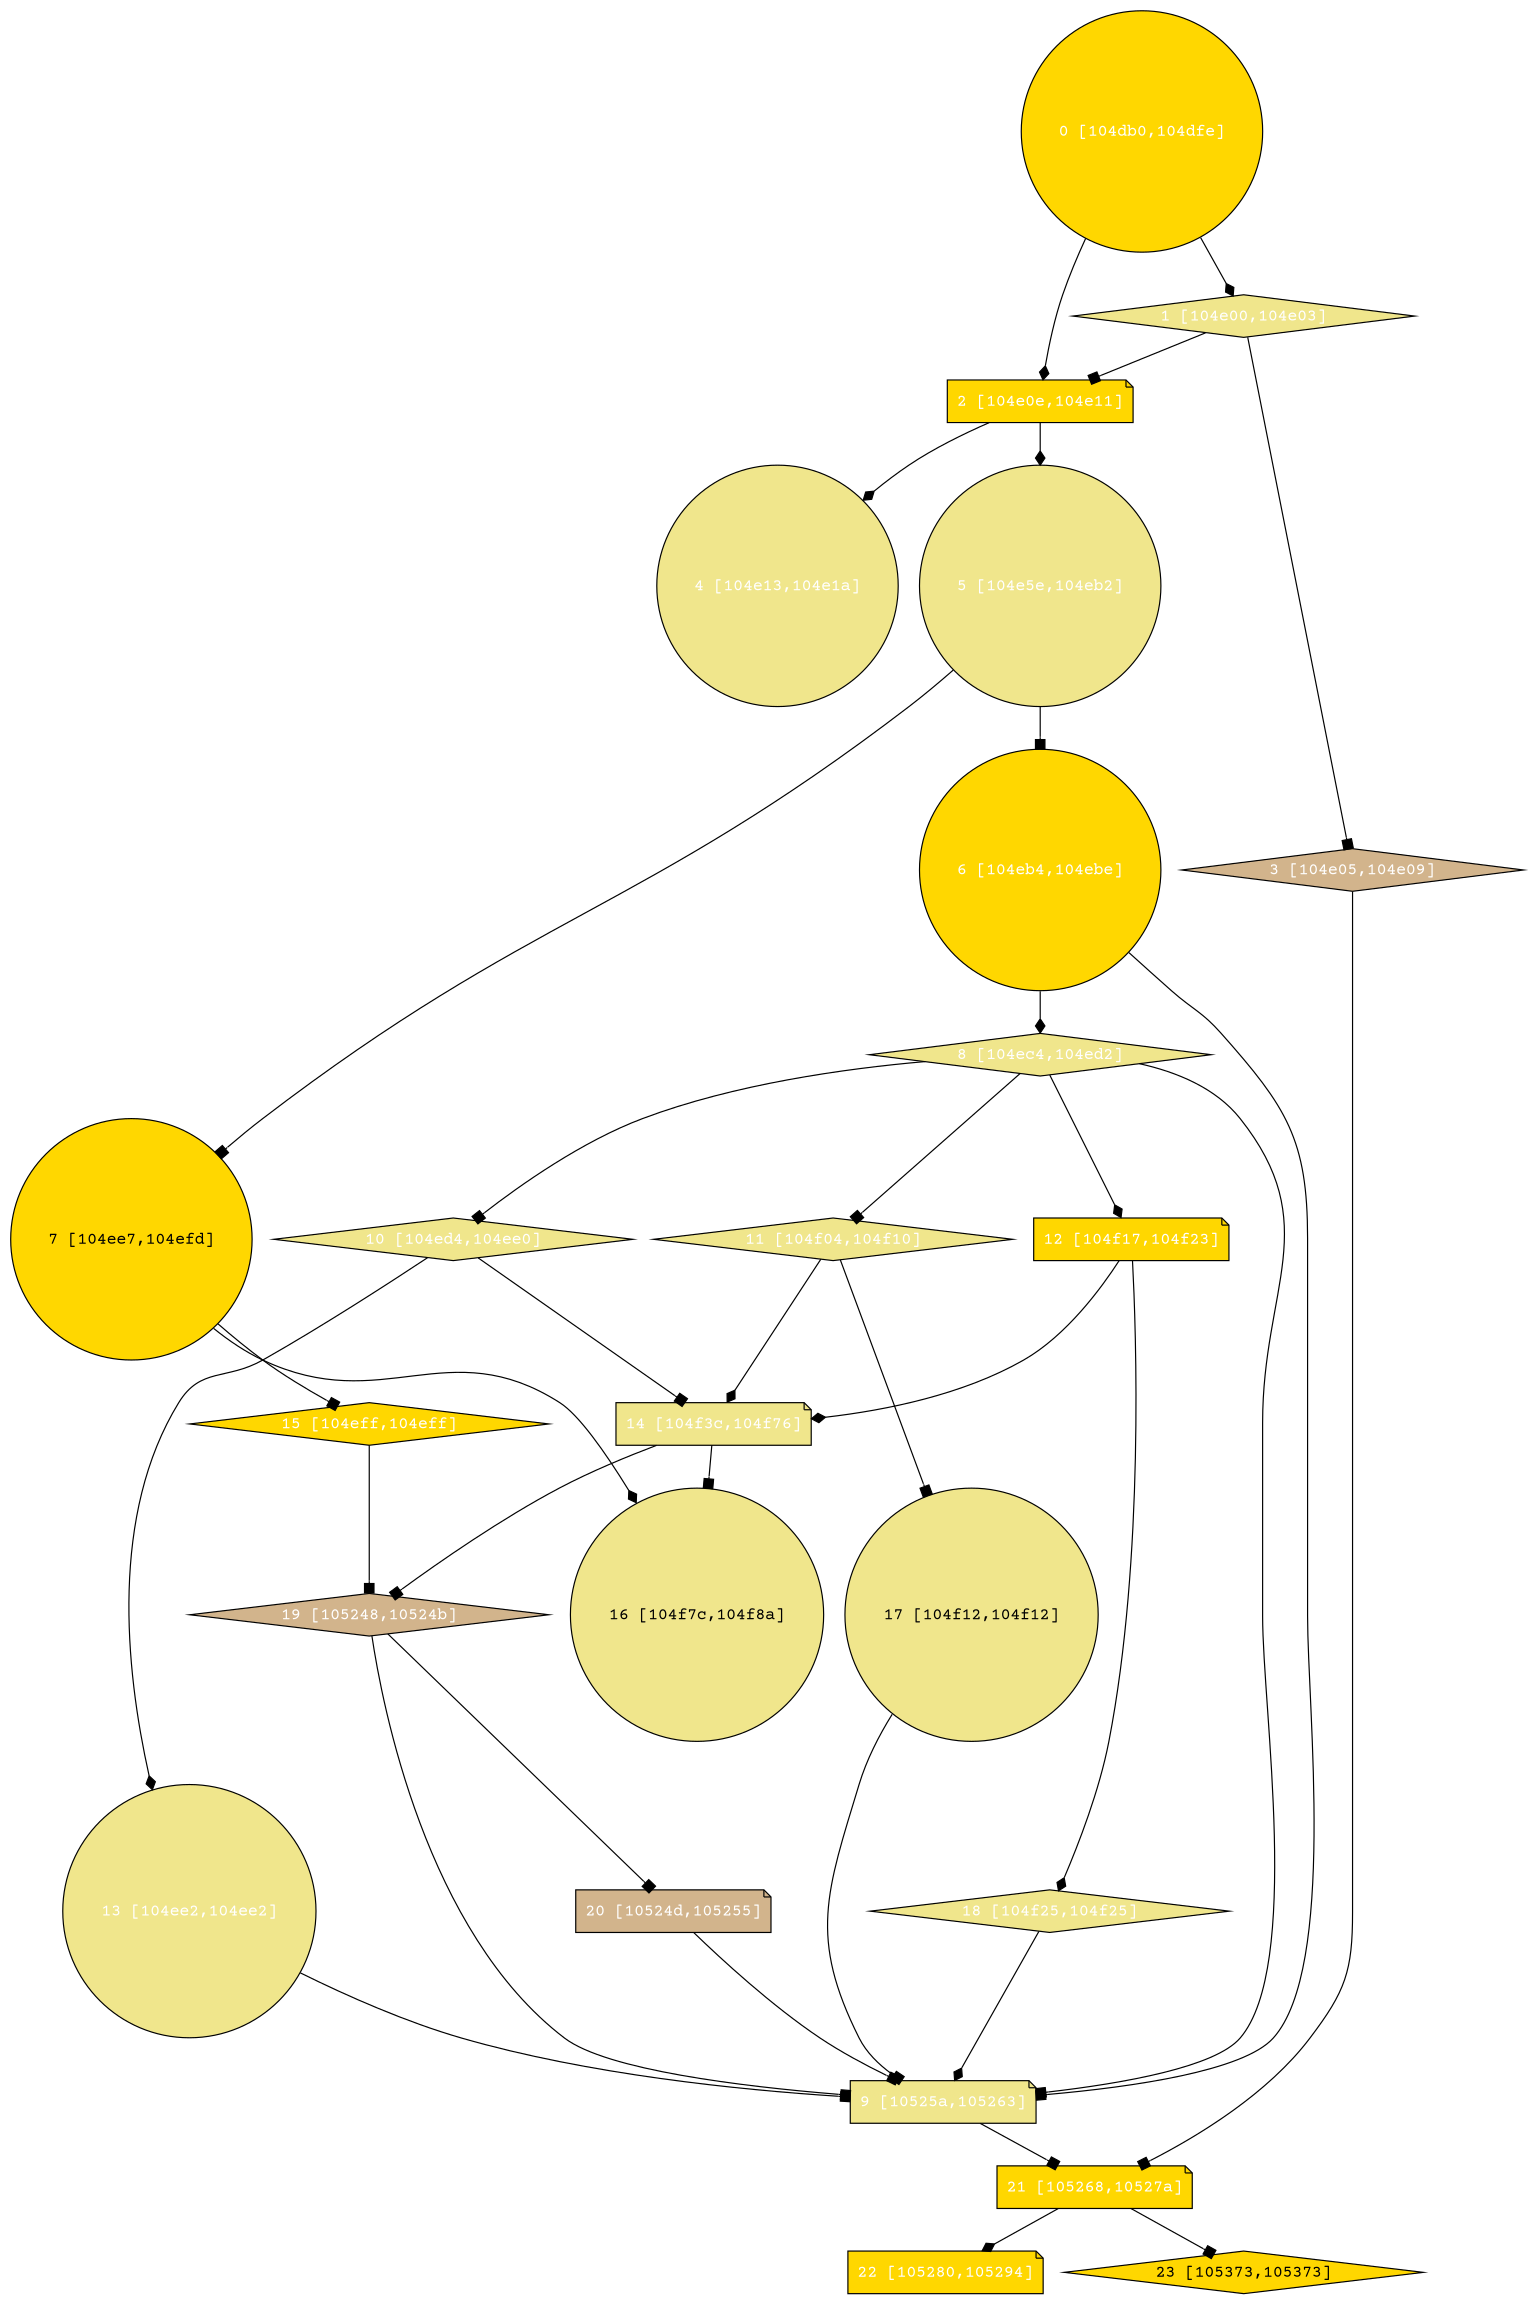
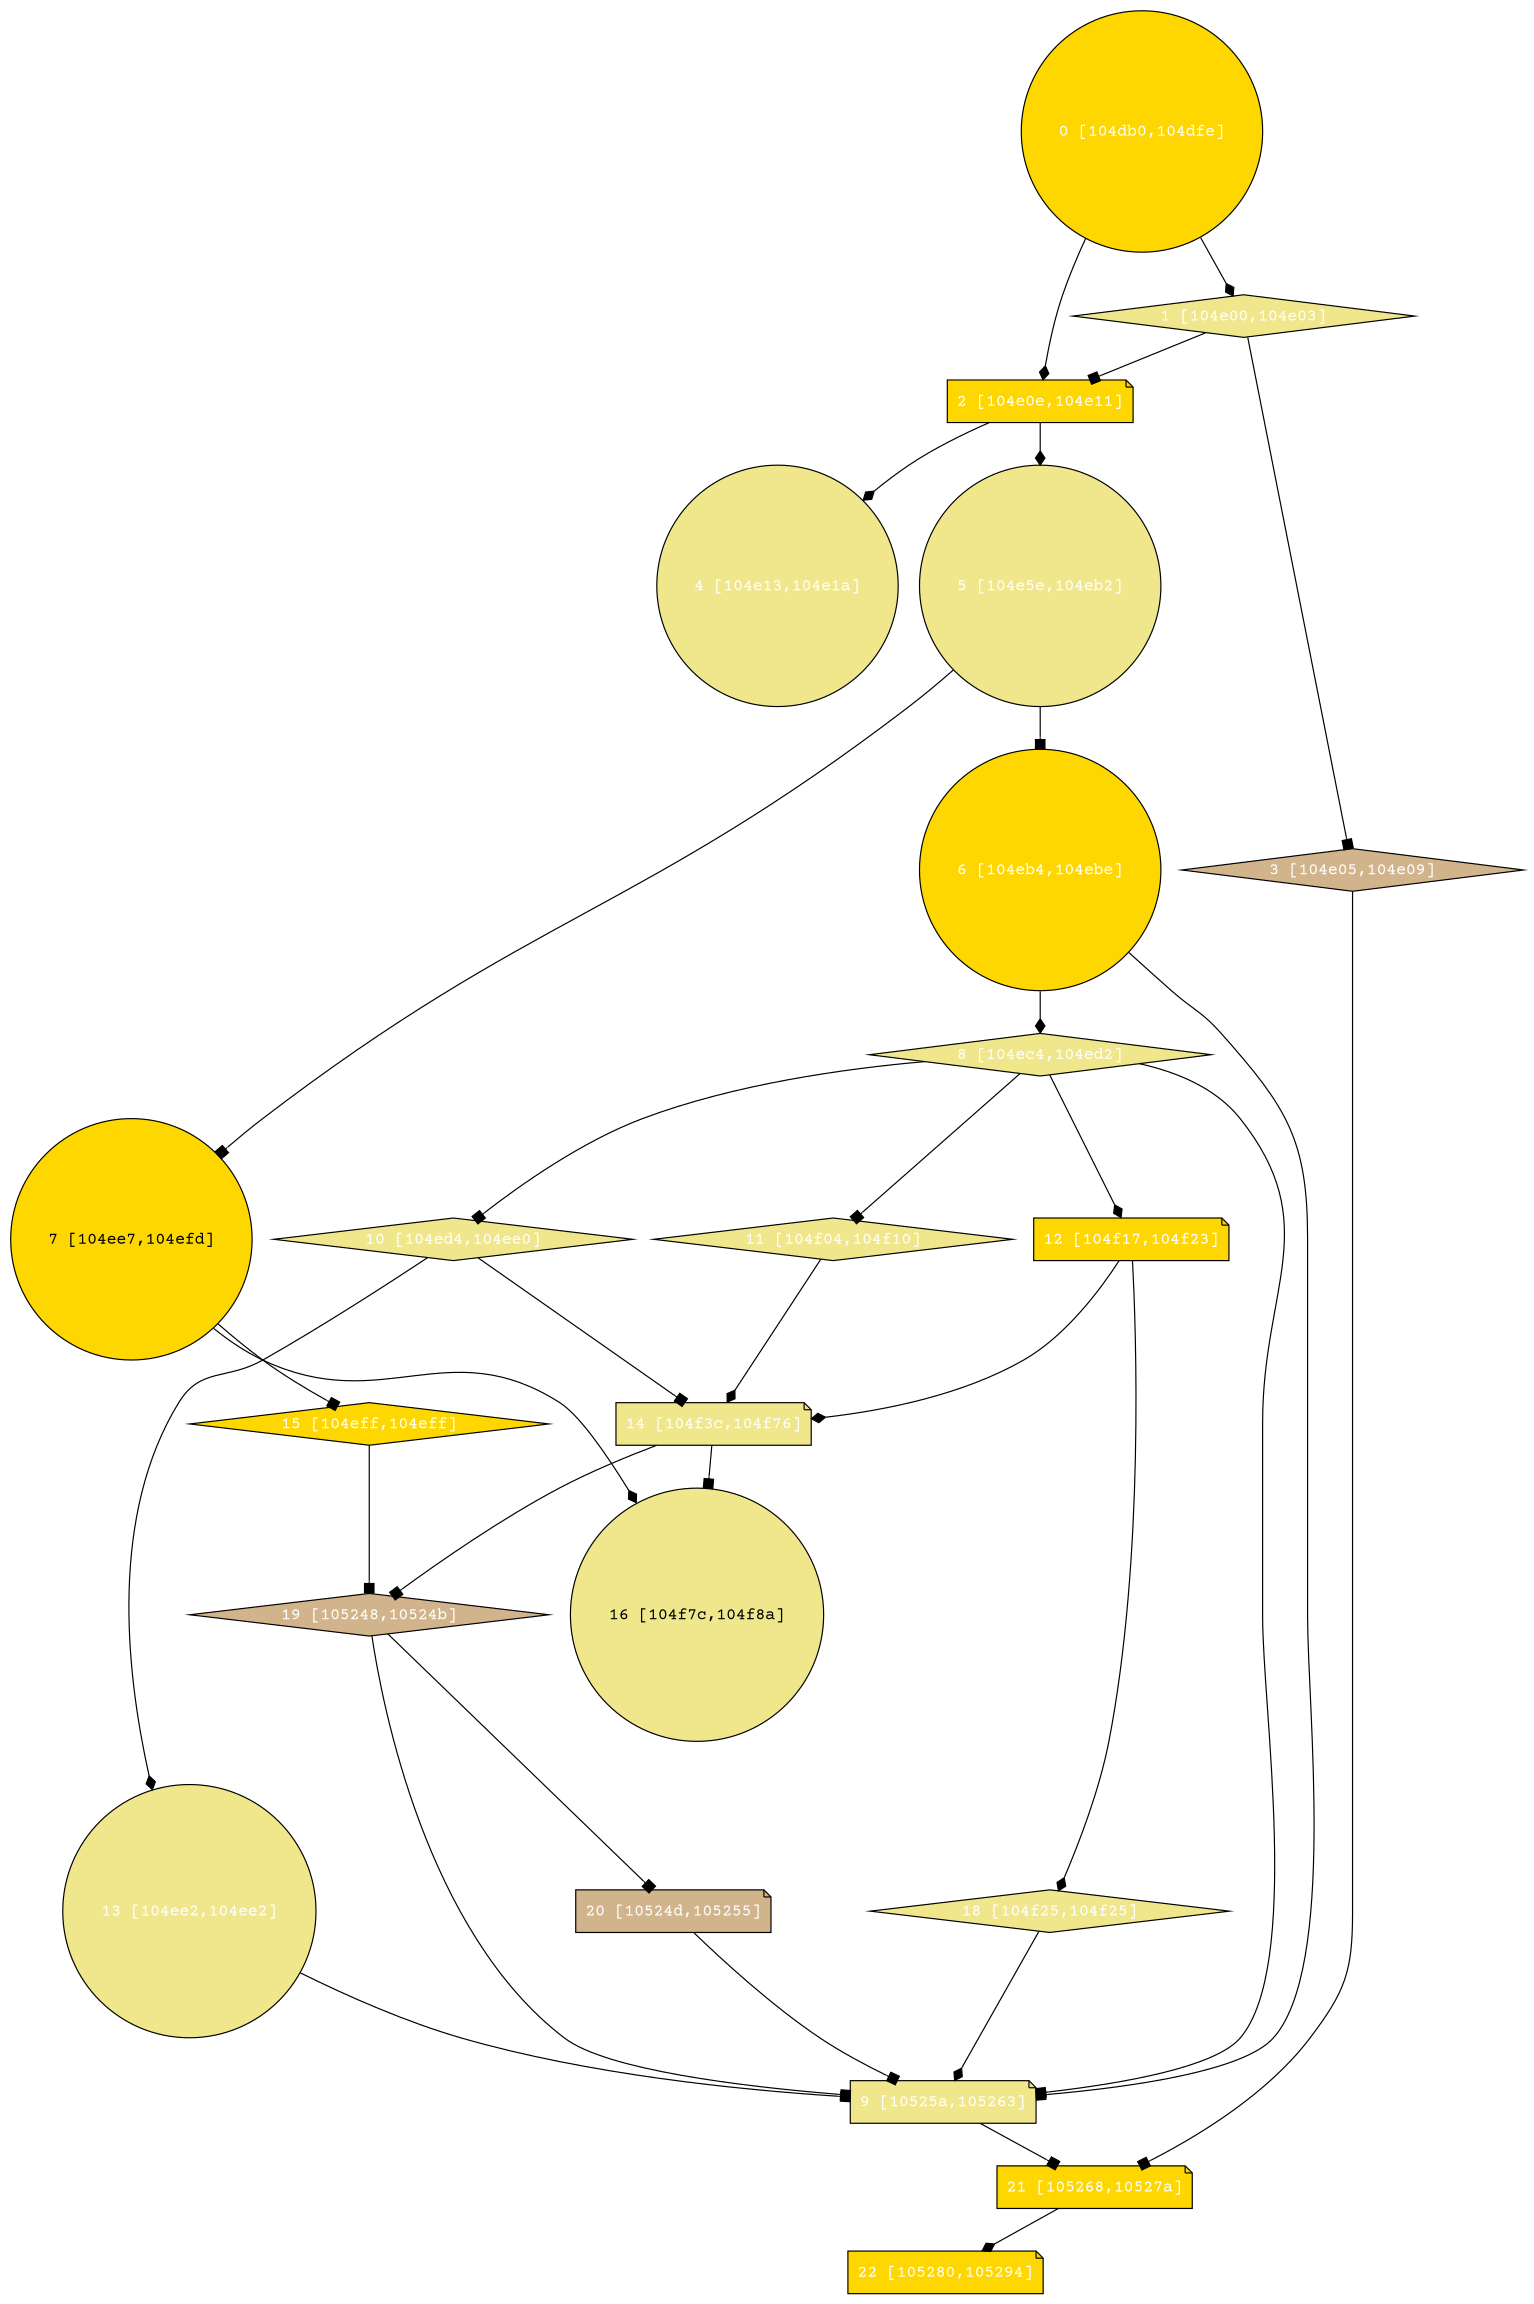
(972, 1615) -> none
(1244, 2272) -> none
